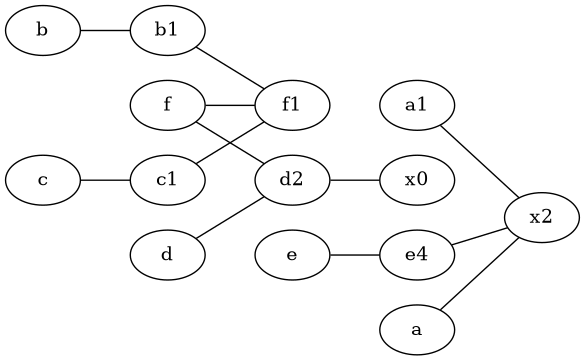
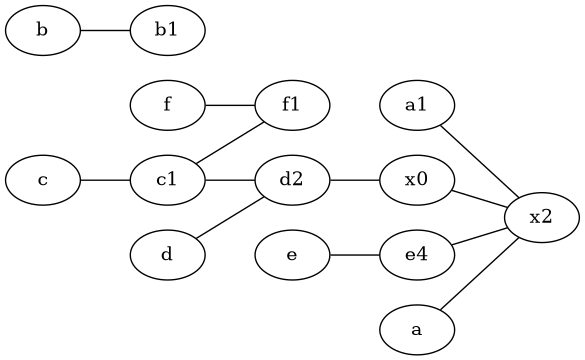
(230, 68) -> none
(222, 138) -> (230, 180)
none -> (480, 199)
